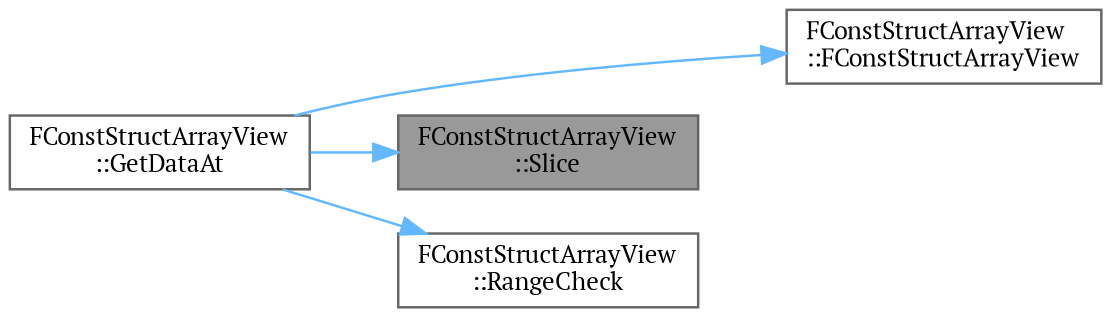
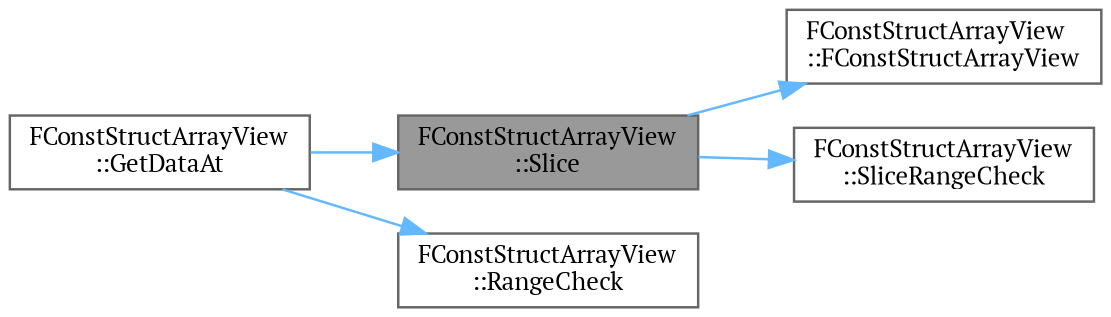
(526, 76) -> (734, 103)
none -> (944, 165)
